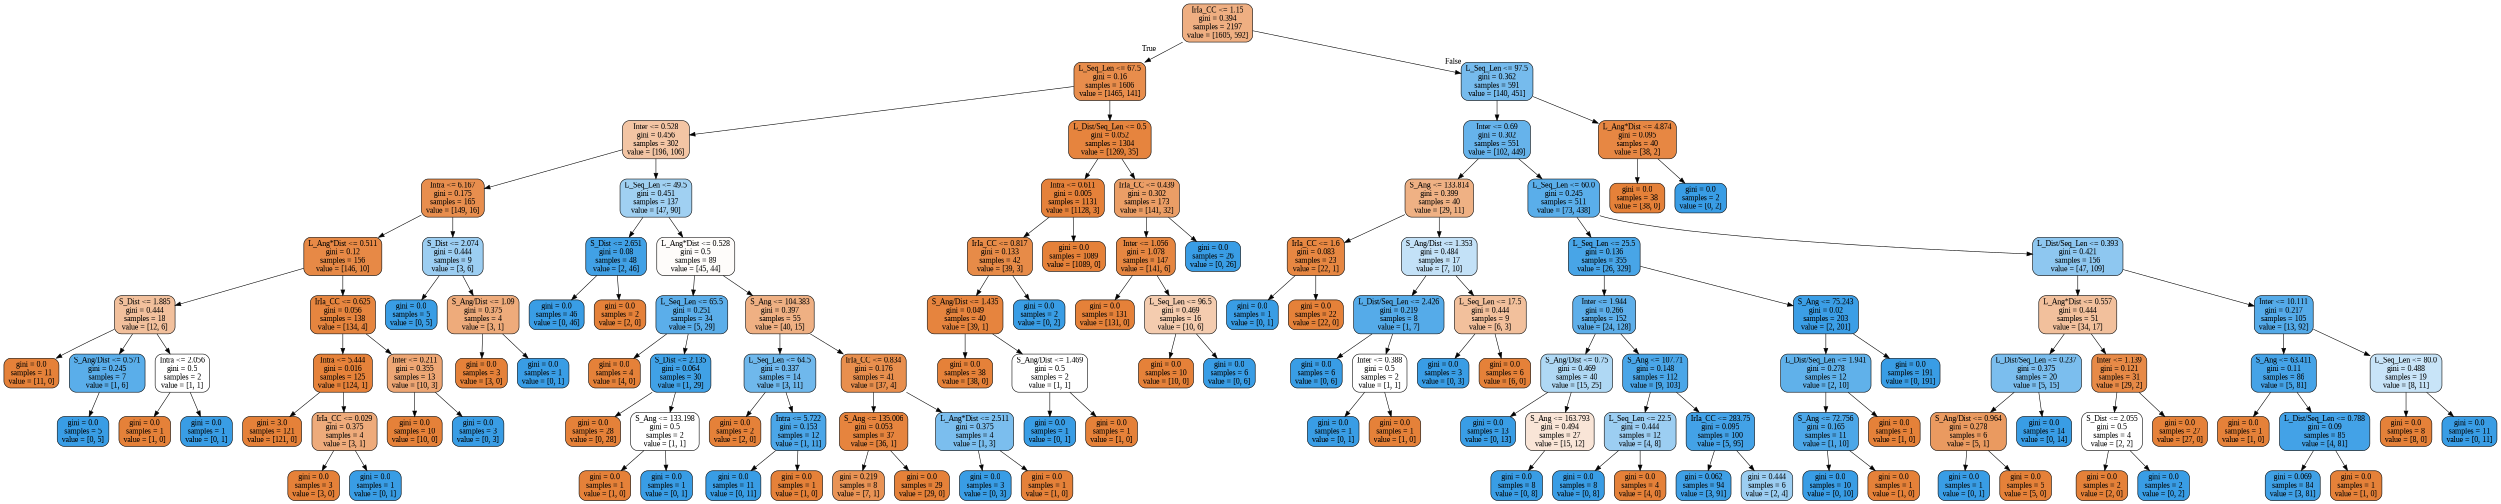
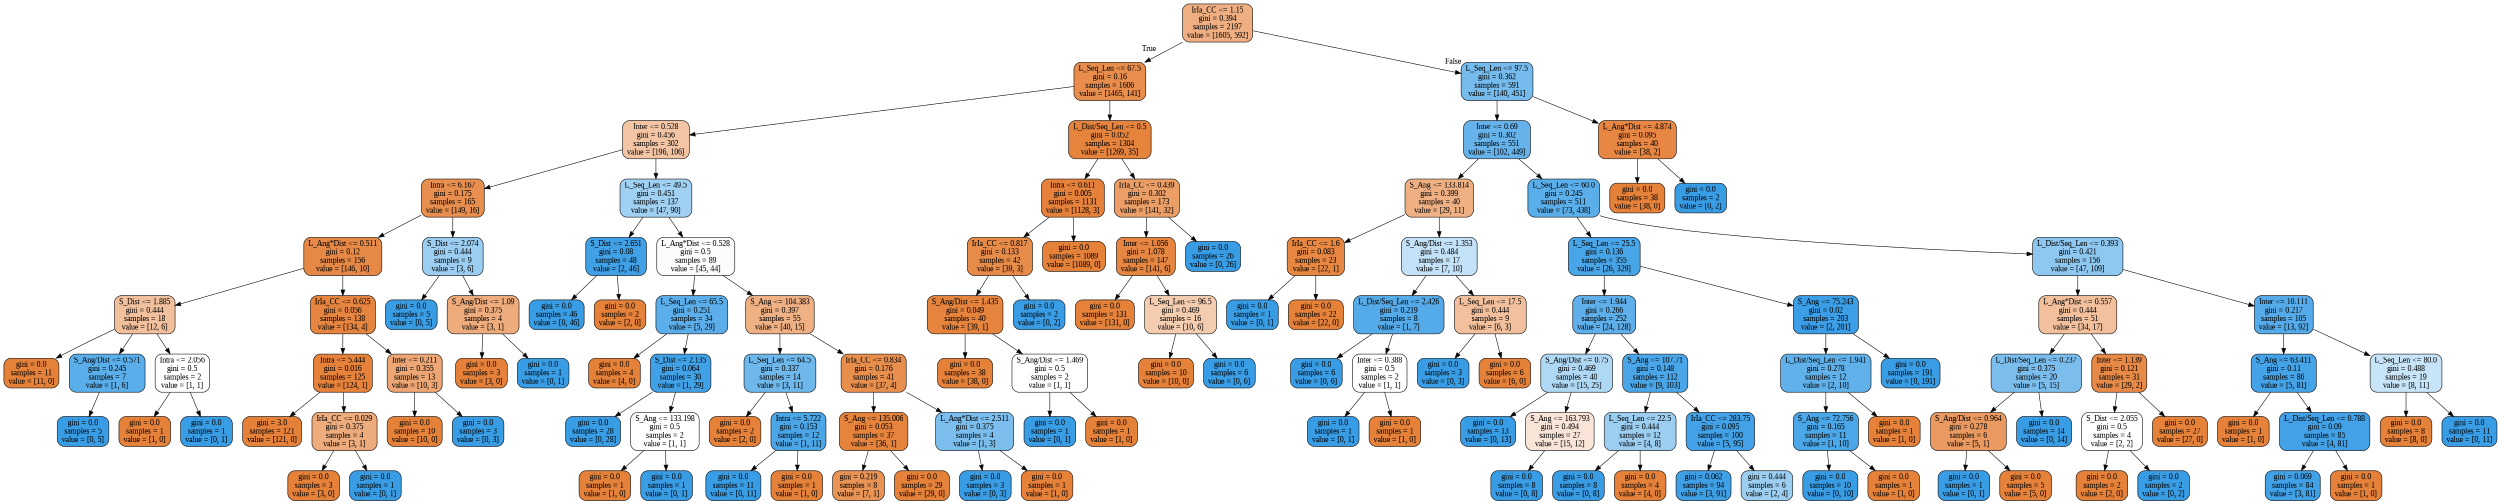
(1604, 315) -> (1604, 315)
(593, 431) -> (593, 431)
